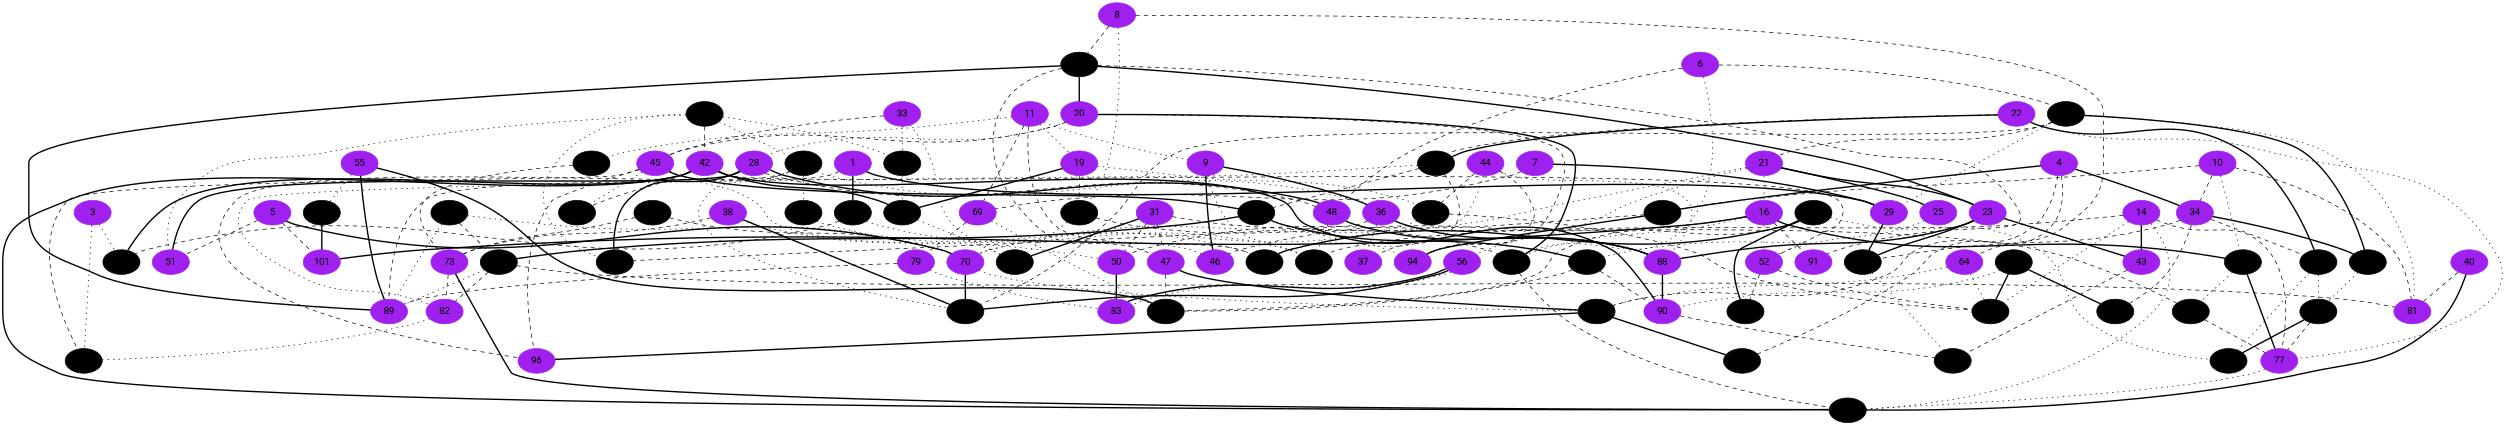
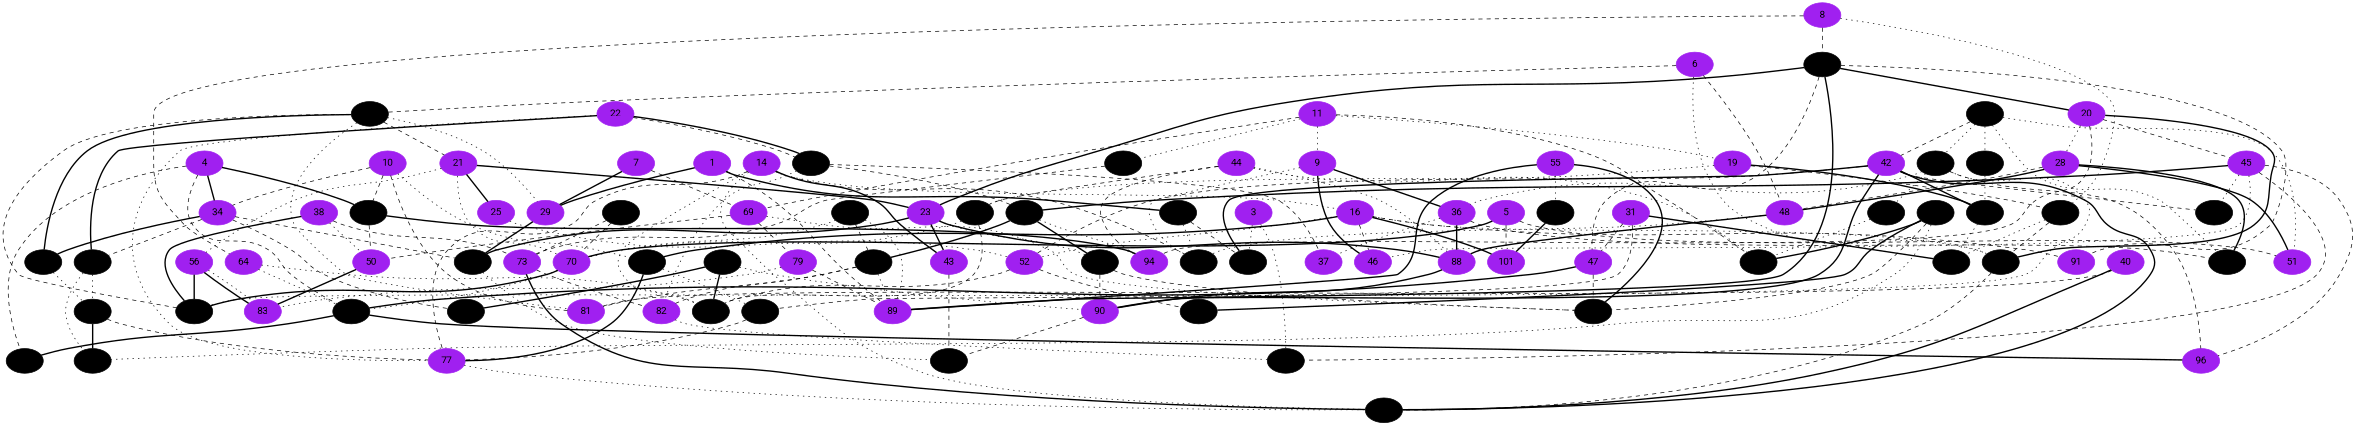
(902, 114) -> none
(1764, 193) -> (1070, 194)
(1135, 237) -> (560, 235)
